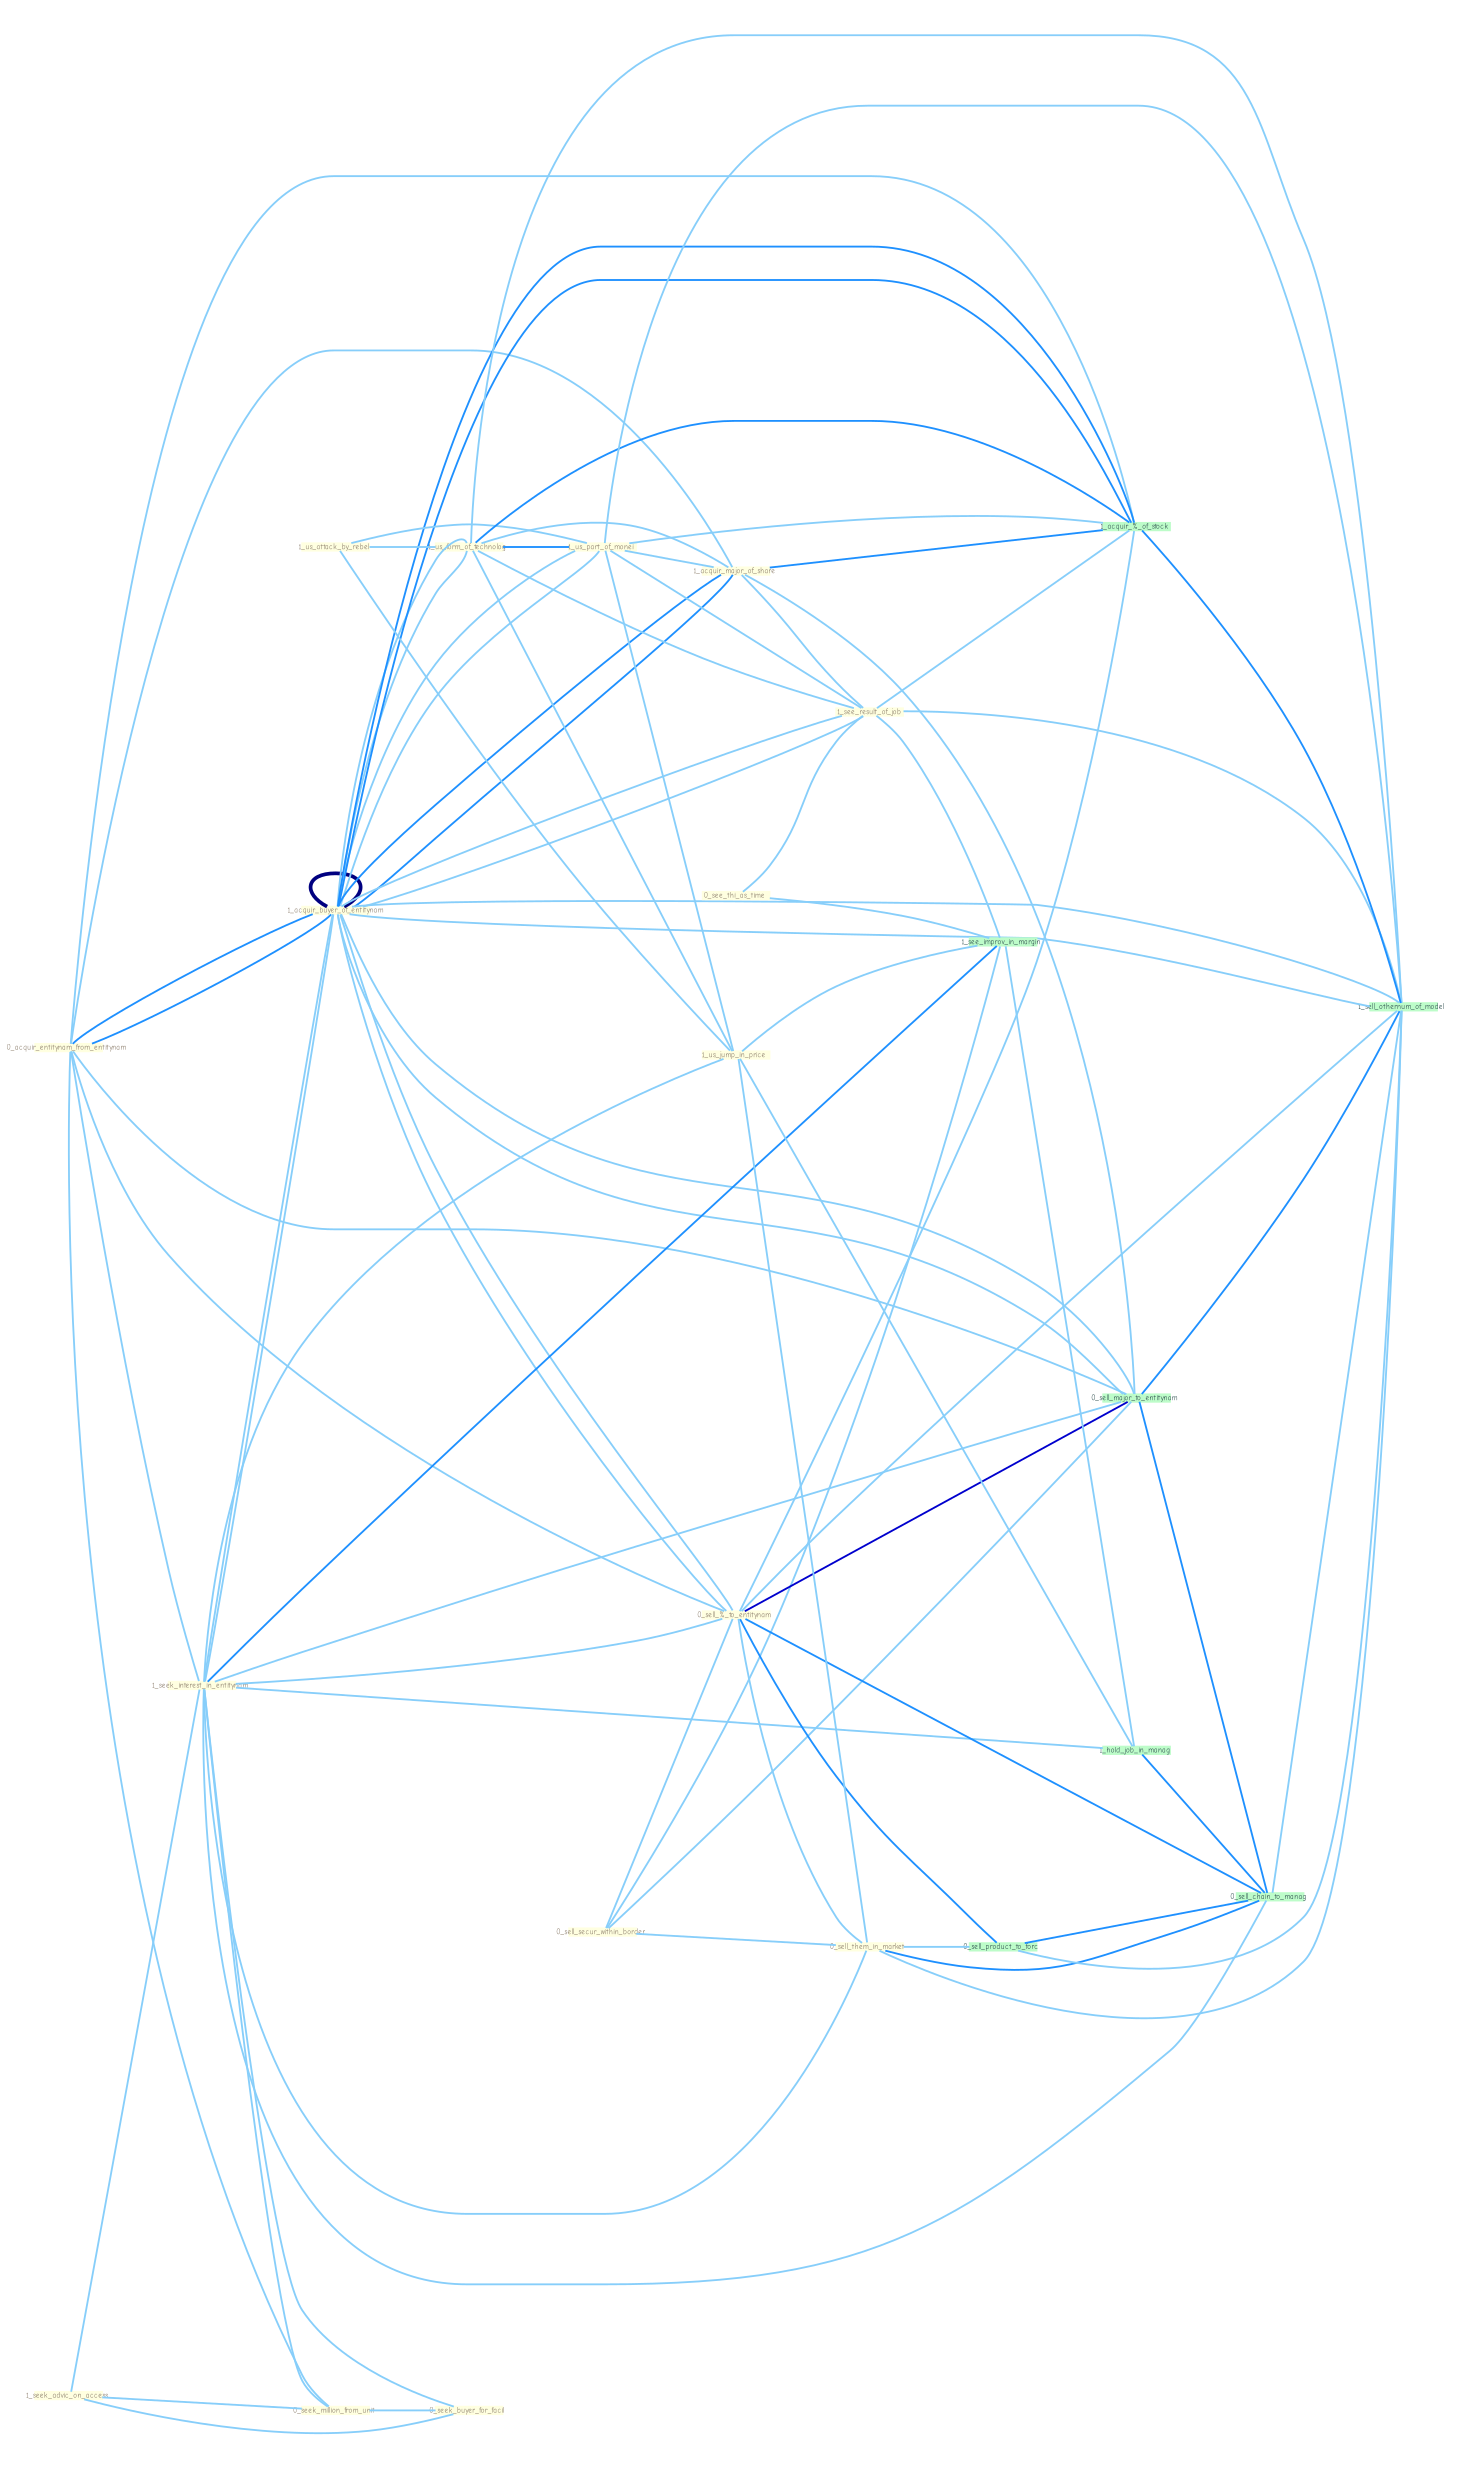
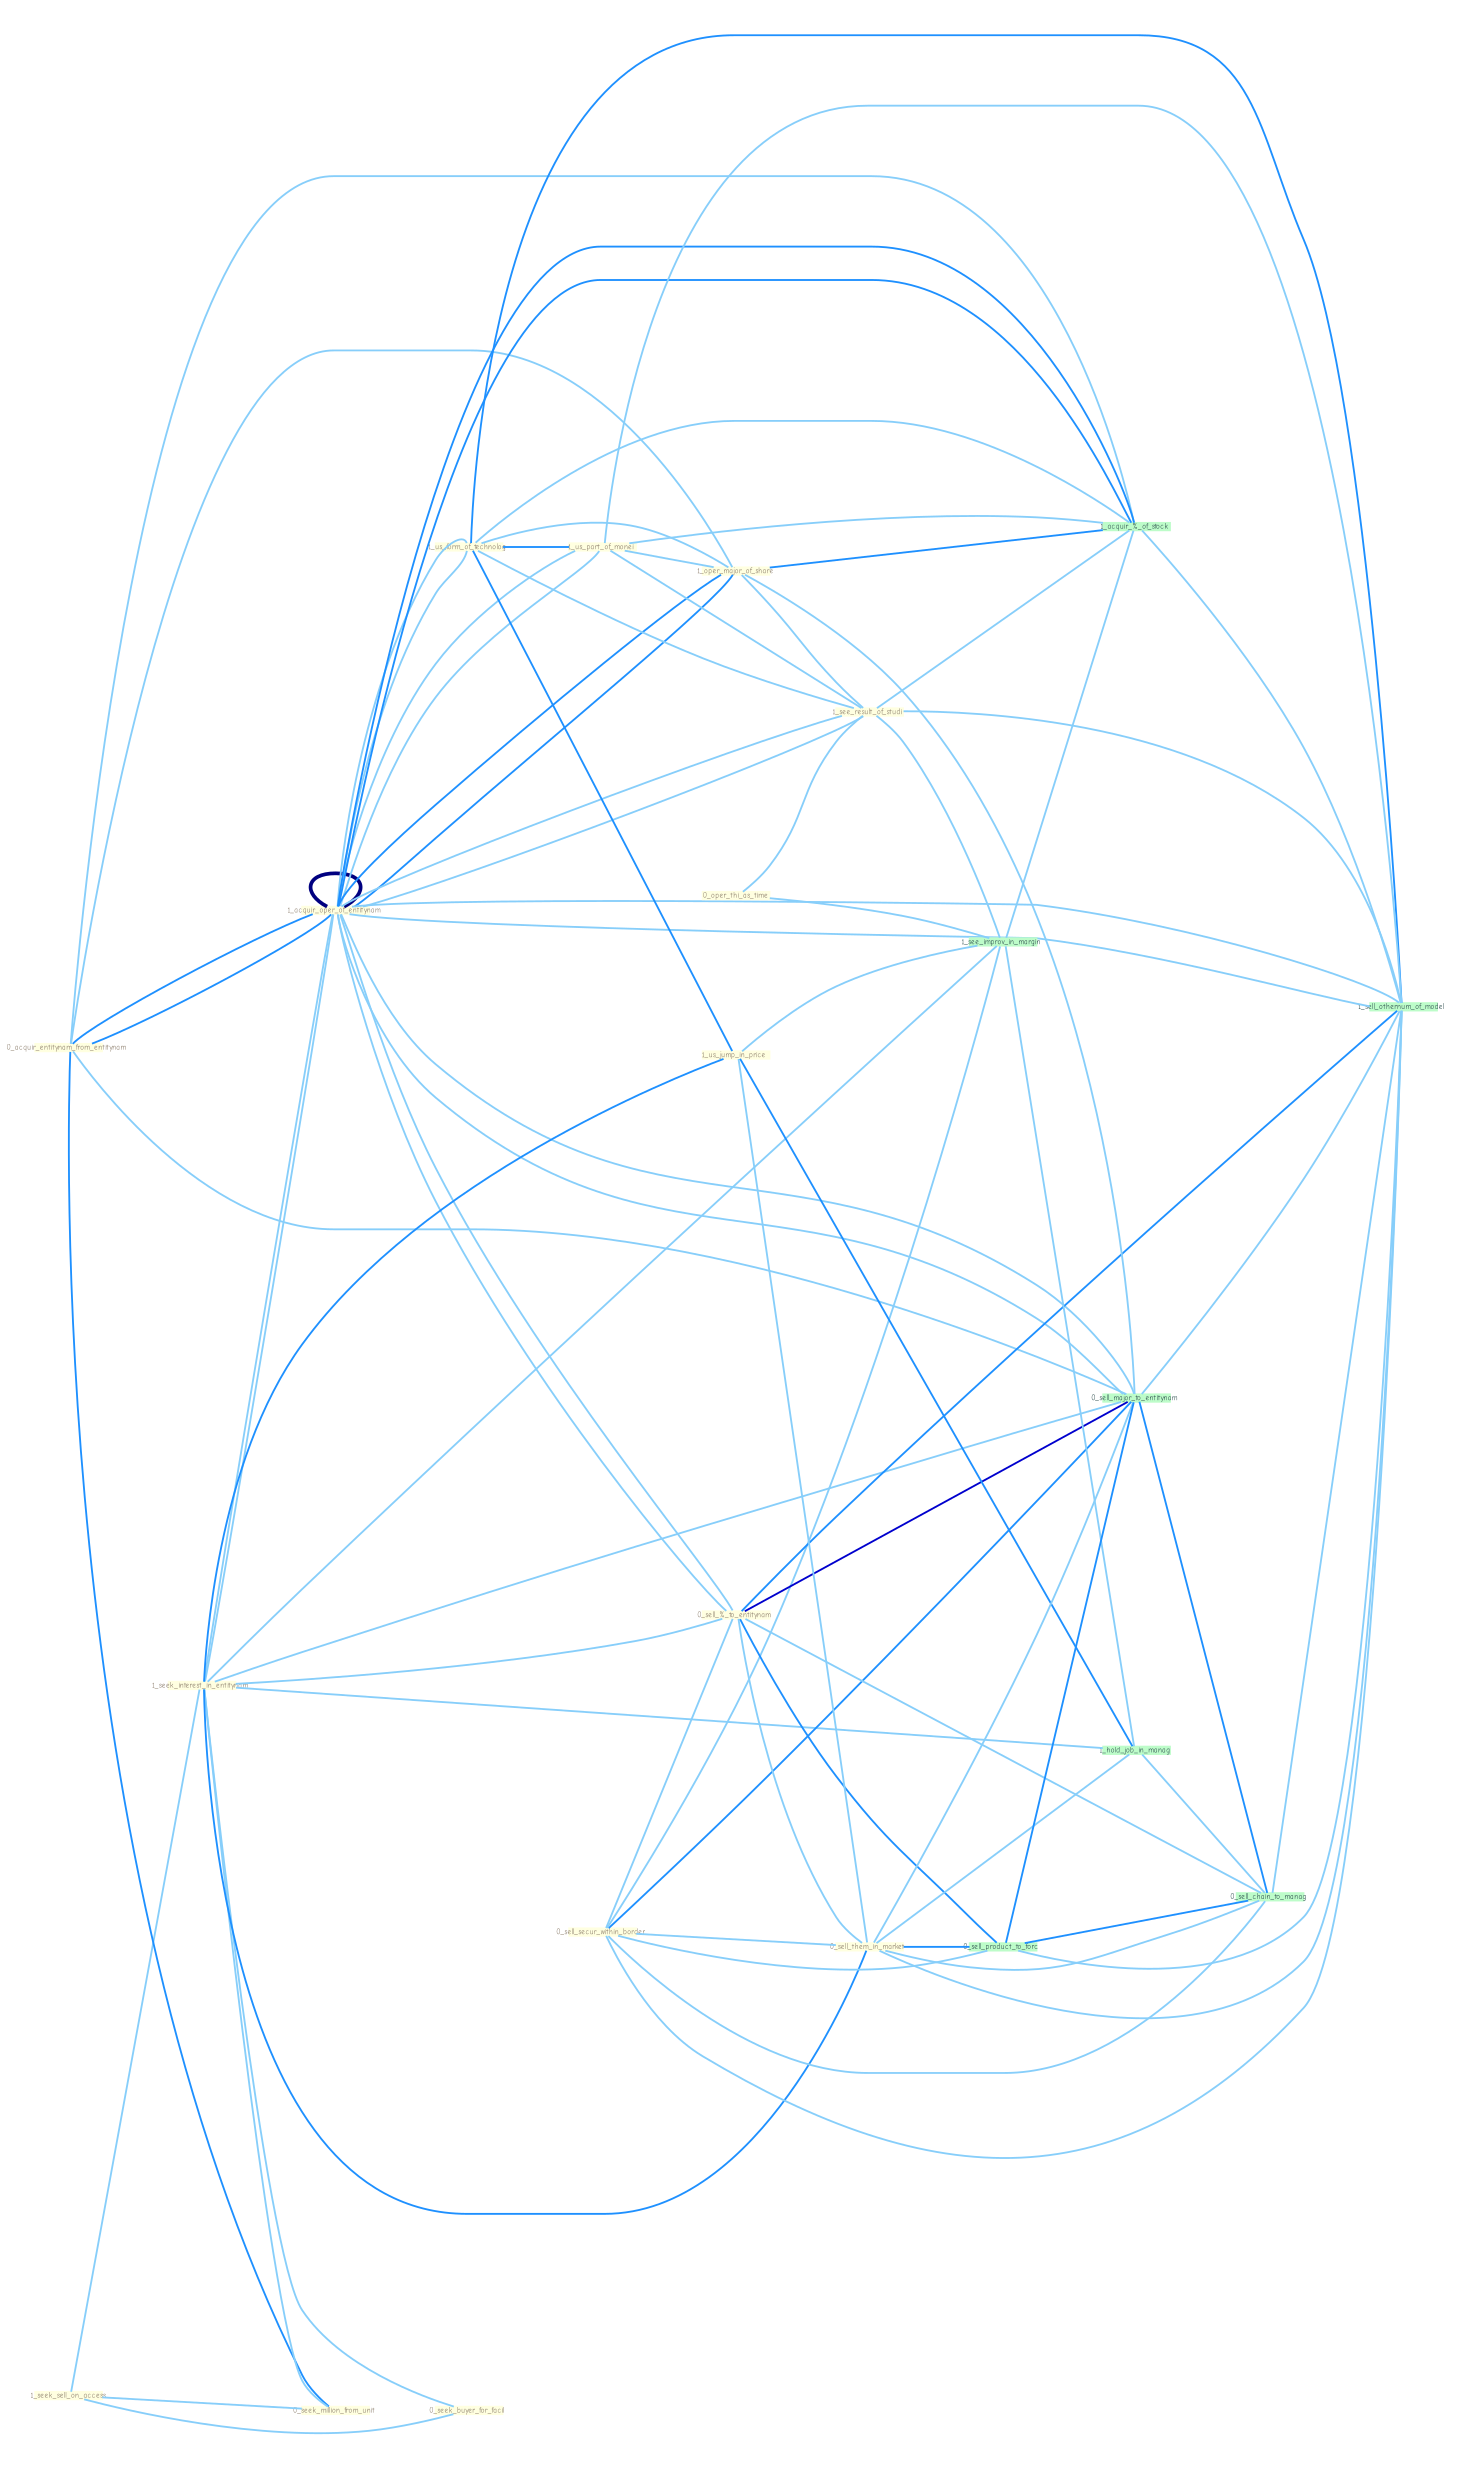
(1153, 37) -> (1153, 37)
(798, 421) -> (798, 421)
(336, 547) -> none
(736, 571) -> (736, 571)
(870, 712) -> (870, 712)
(1304, 749) -> (1304, 749)
(596, 788) -> (596, 788)
(673, 813) -> none
(736, 896) -> (736, 896)
(336, 910) -> (336, 910)
(986, 1088) -> (1067, 744)
(1282, 1210) -> (1282, 1210)
(354, 1284) -> (354, 1284)
(1081, 1291) -> (1081, 1291)
(599, 1311) -> (599, 1311)
(126, 1368) -> none
(332, 1400) -> none
(936, 1403) -> (936, 1403)
(874, 1669) -> (874, 1669)
none -> (1070, 1673)
none -> (1016, 1678)
(116, 1748) -> (116, 1748)
(1003, 1756) -> (1003, 1756)
(1203, 1824) -> (1203, 1824)
none -> (1003, 1849)
none -> (1333, 1922)
(937, 1947) -> (937, 1947)
none -> (802, 1967)
(1038, 1969) -> (1038, 1969)
(413, 2200) -> (413, 2200)
(584, 2284) -> (947, 2073)
(69, 2396) -> (69, 2396)
(403, 2410) -> none
